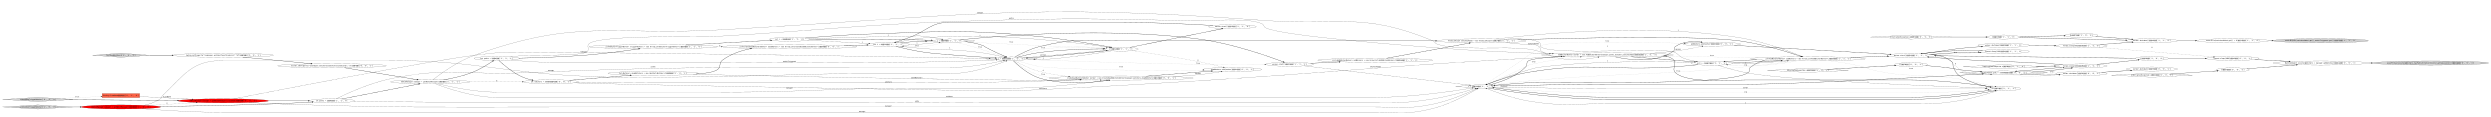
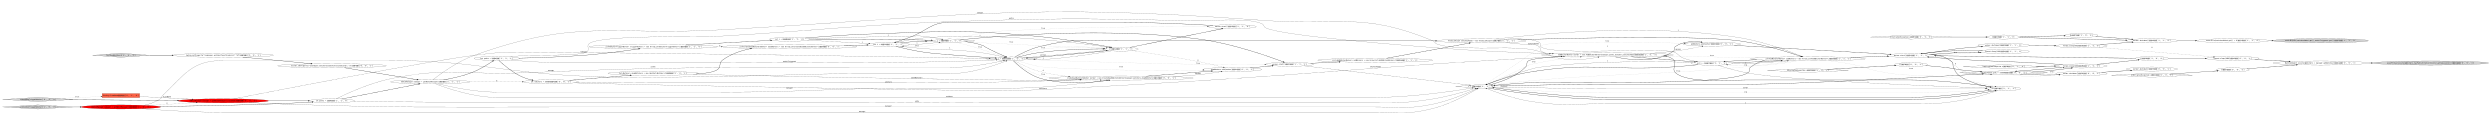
none -> (1081, 28)
none -> (1261, 67)
